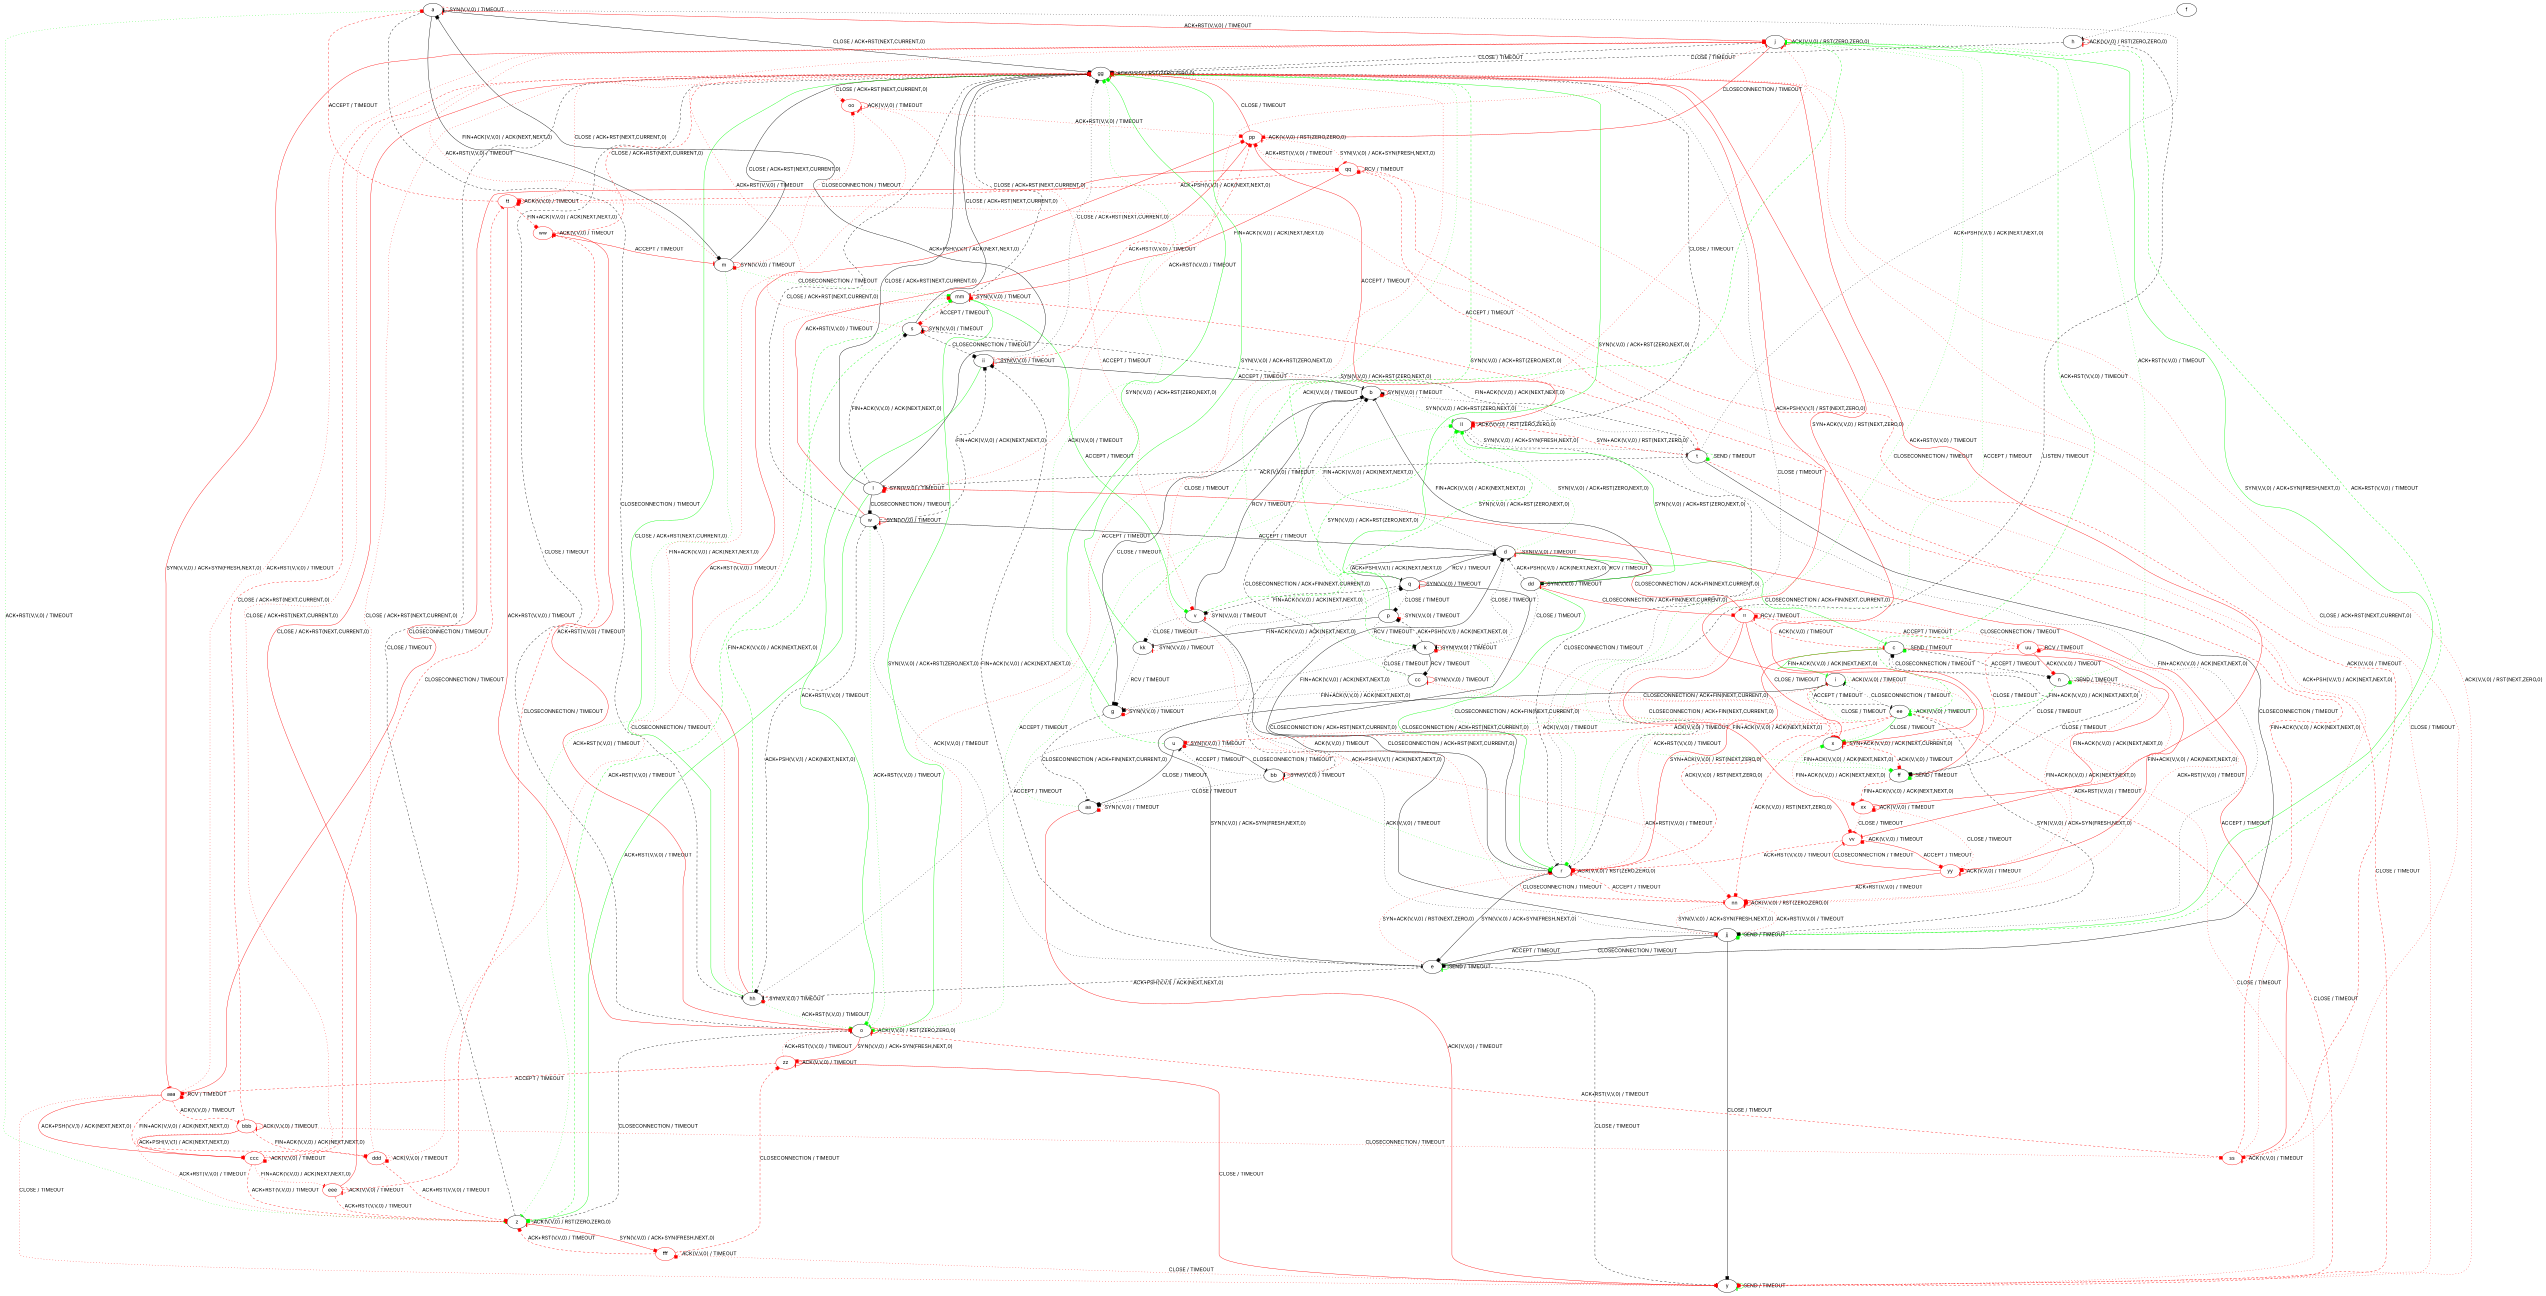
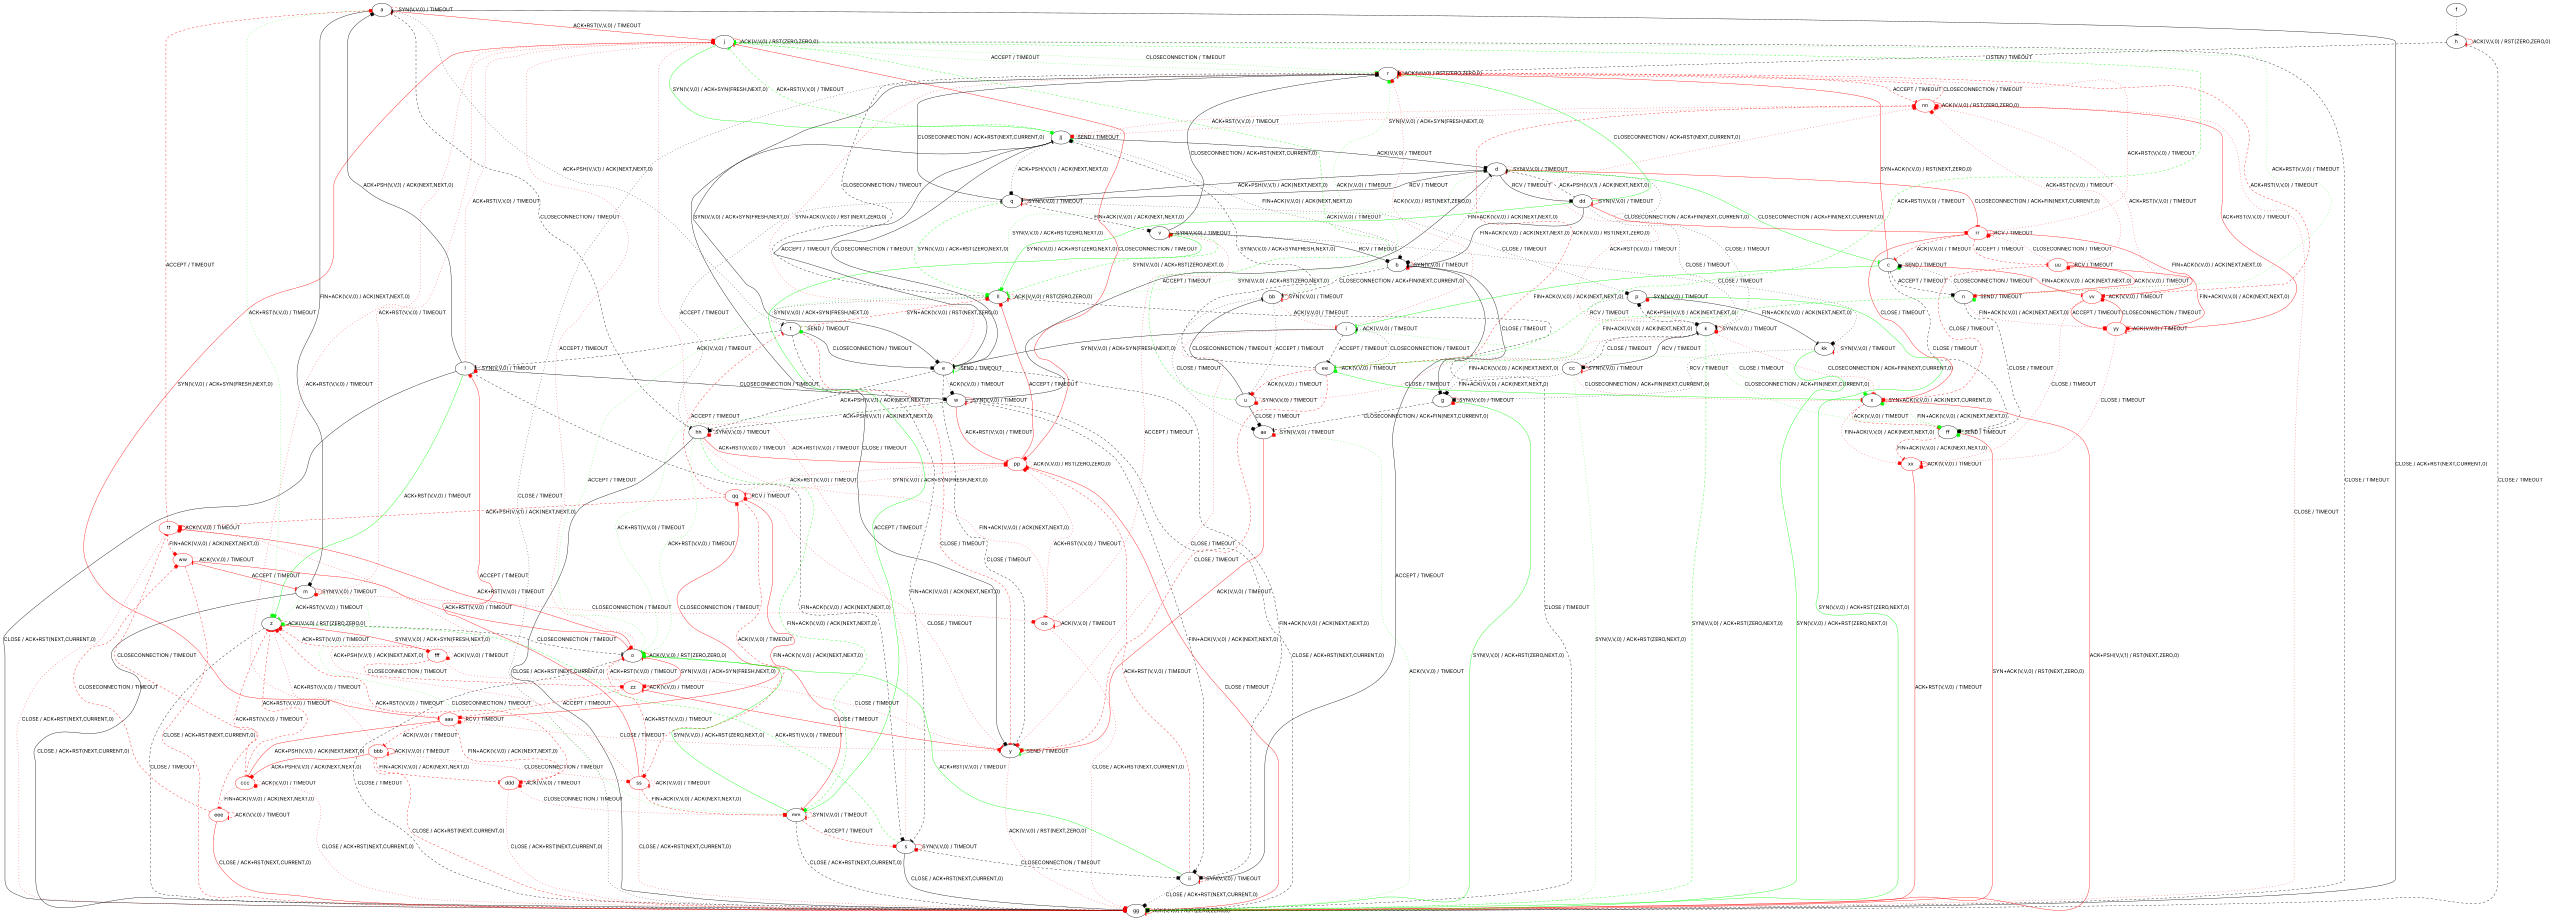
(955, 77) -> (1093, 762)
(706, 434) -> (622, 847)
(1685, 770) -> (1441, 237)
(1858, 822) -> (2035, 413)
